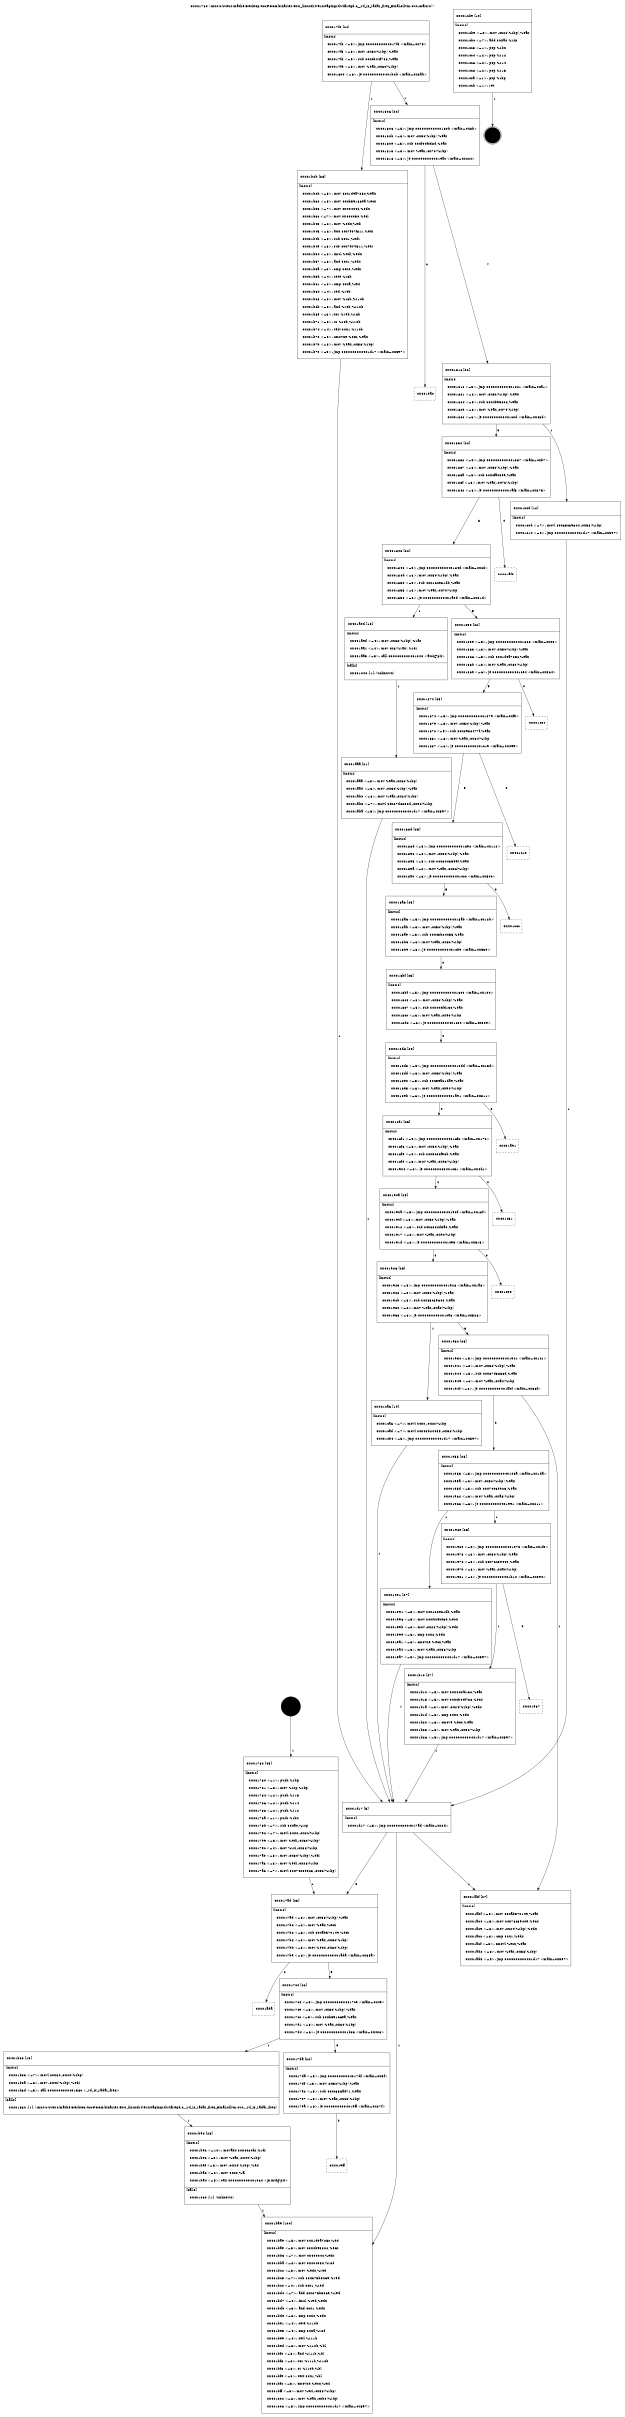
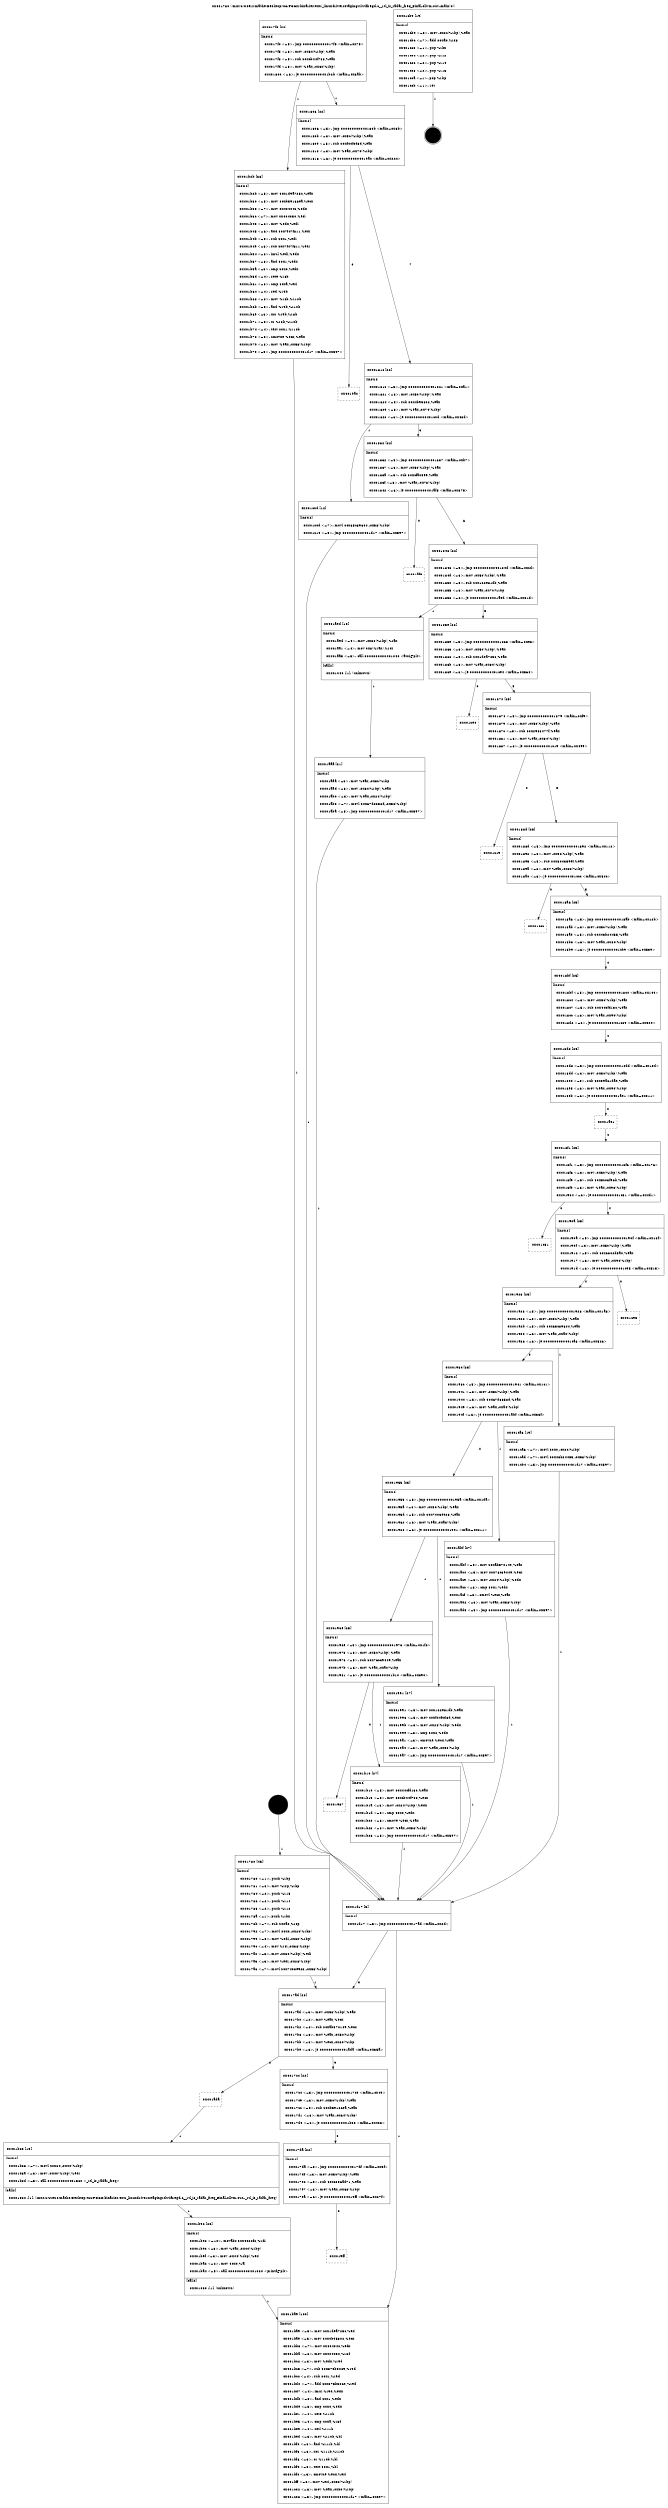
(439, 1108) -> (606, 1134)
(443, 1861) -> (501, 1771)
(263, 2045) -> (189, 2123)
